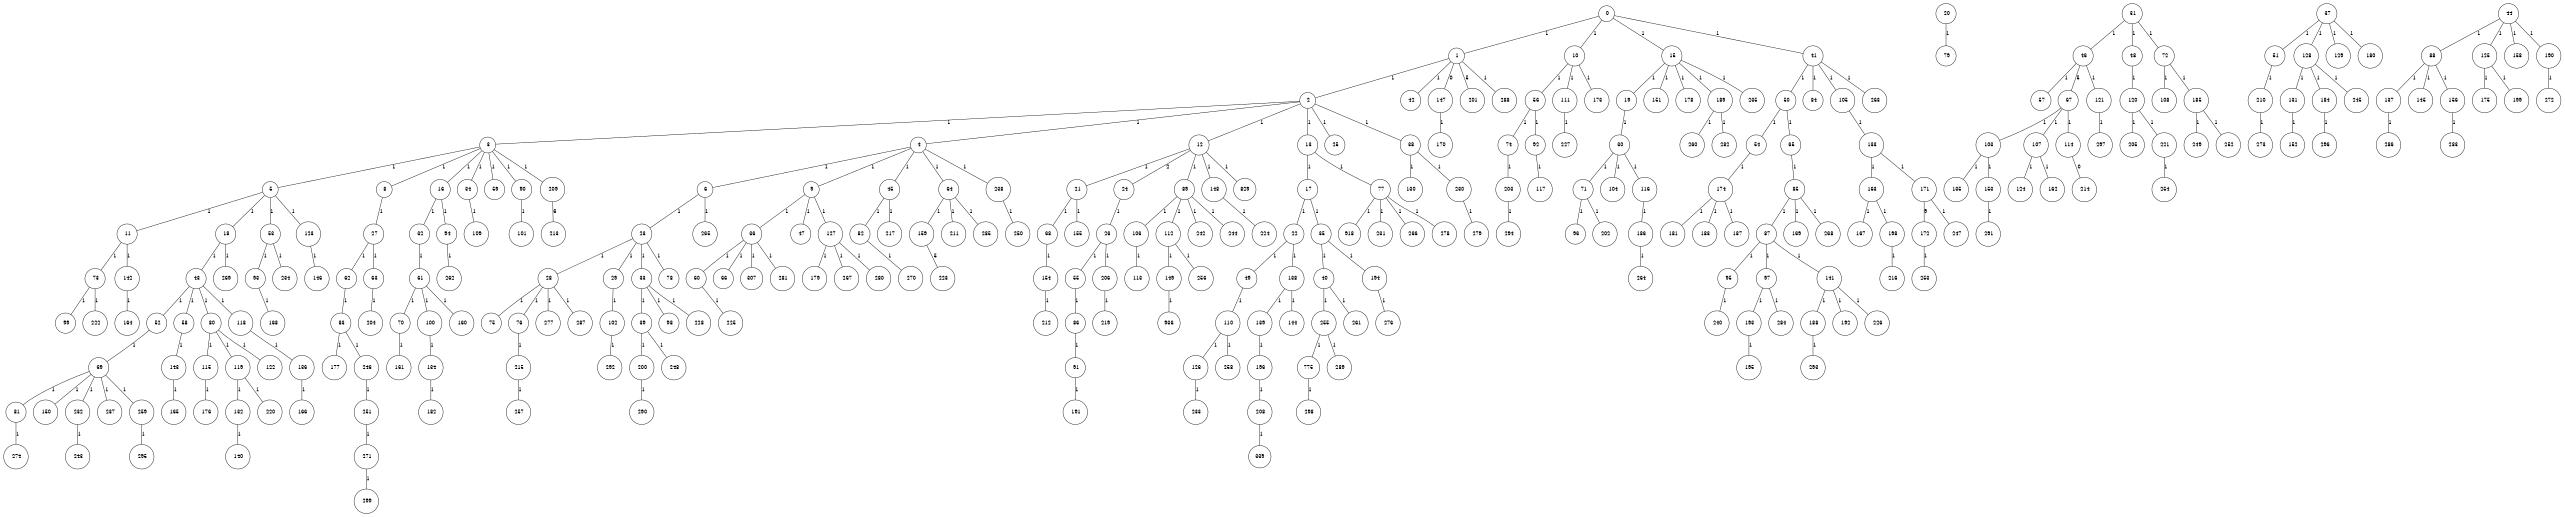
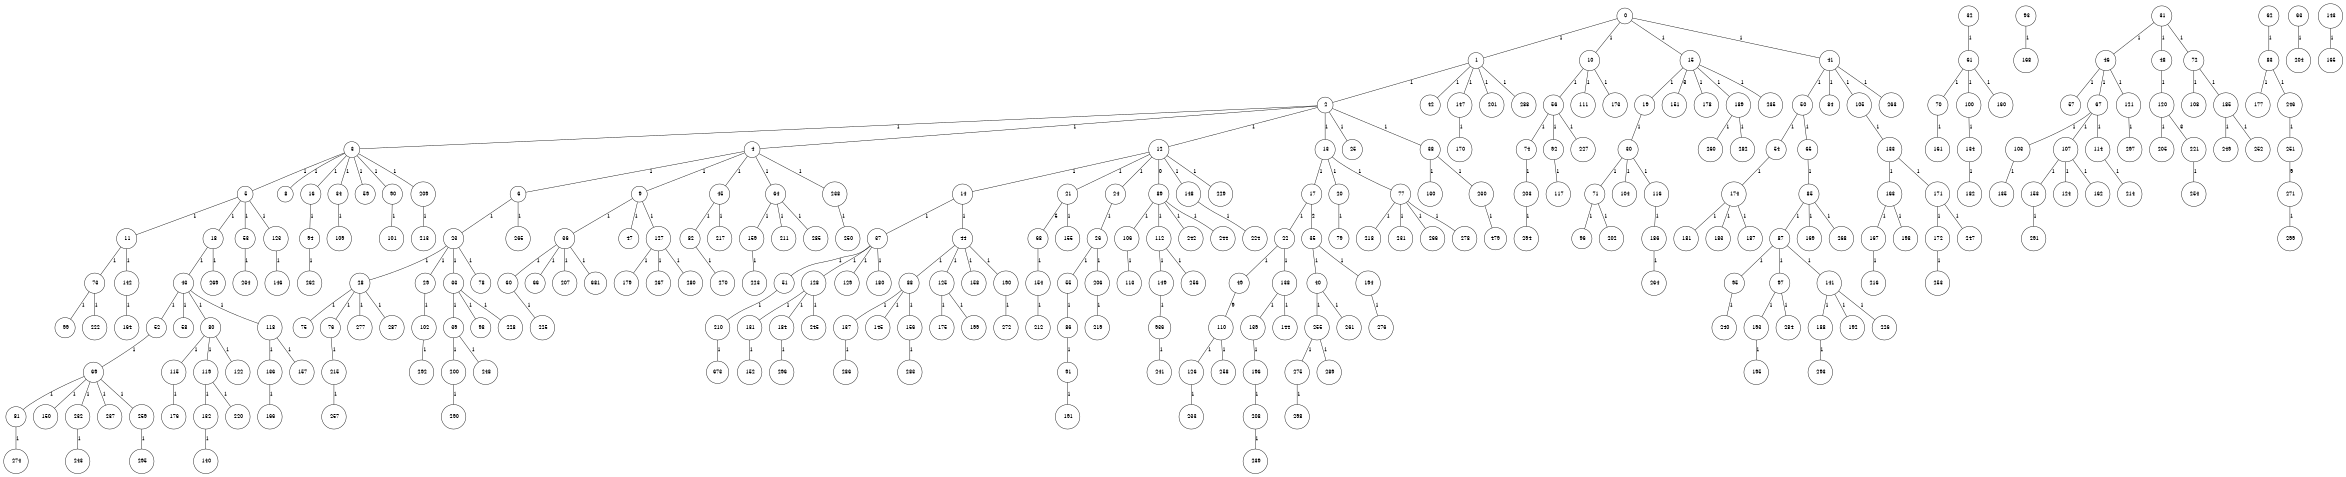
(1451, 78) -> (1471, 83)
(1467, 78) -> (1487, 83)
(1667, 78) -> (1685, 83)
(2078, 78) -> (2104, 83)
(1565, 123) -> (1568, 126)
(2152, 123) -> (2182, 127)
(2260, 145) -> (718, 372)
(1168, 167) -> (1141, 172)
(1195, 167) -> (1160, 172)
(1988, 167) -> (2050, 172)
(2079, 167) -> (2118, 172)
none -> (1332, 172)
(1245, 190) -> (1220, 194)
none -> (963, 194)
(430, 212) -> none
(555, 212) -> (425, 216)
(1066, 212) -> (1056, 216)
(1317, 212) -> (1313, 216)
(1926, 212) -> (1939, 216)
(374, 234) -> none
(1349, 234) -> (1369, 239)
(1476, 234) -> (1495, 239)
(263, 256) -> none
(935, 256) -> (755, 261)
(1892, 256) -> (1873, 261)
(752, 279) -> (565, 283)
(782, 279) -> (596, 283)
(1240, 301) -> (1233, 305)
(179, 344) -> none
(1308, 368) -> (1297, 372)
none -> (302, 372)
none -> (1159, 372)
(368, 434) -> (2292, 172)
(1260, 457) -> (1255, 461)
